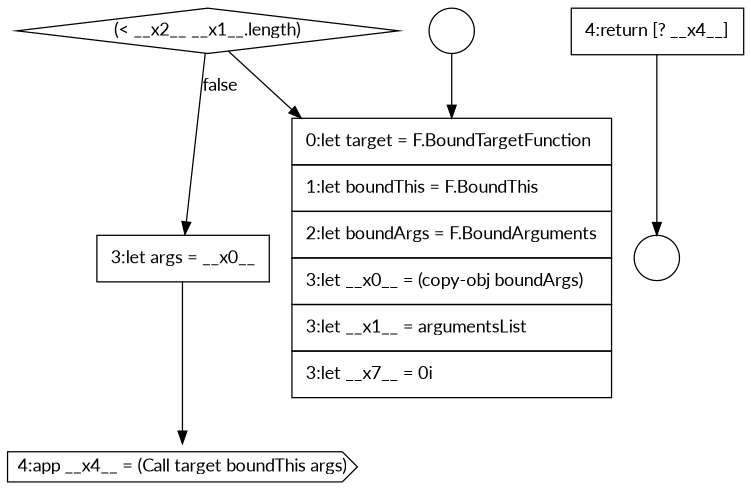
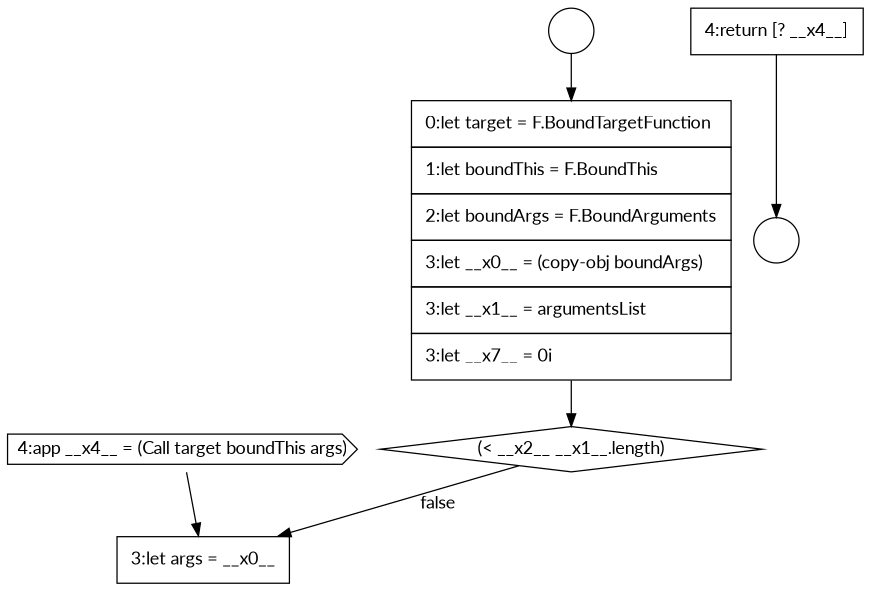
(260, 80) -> (571, 397)
(182, 356) -> (191, 498)
